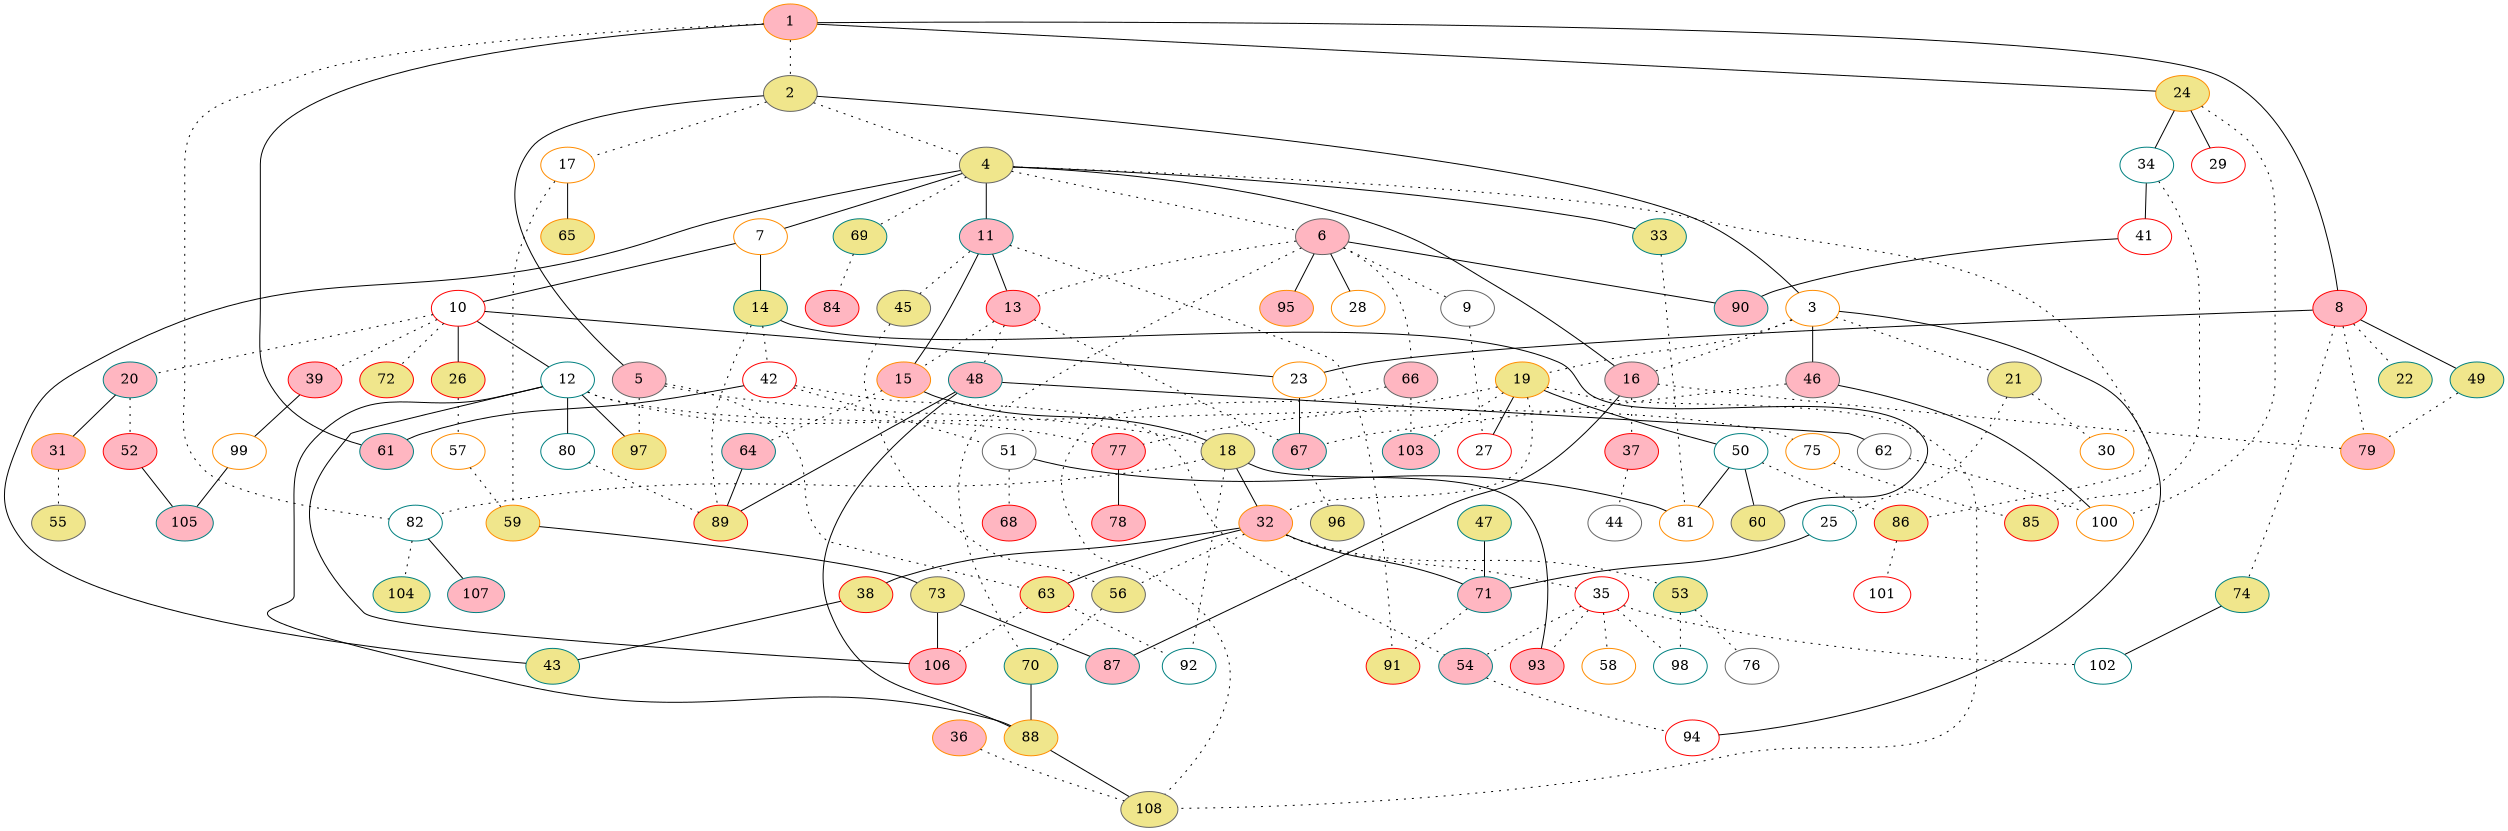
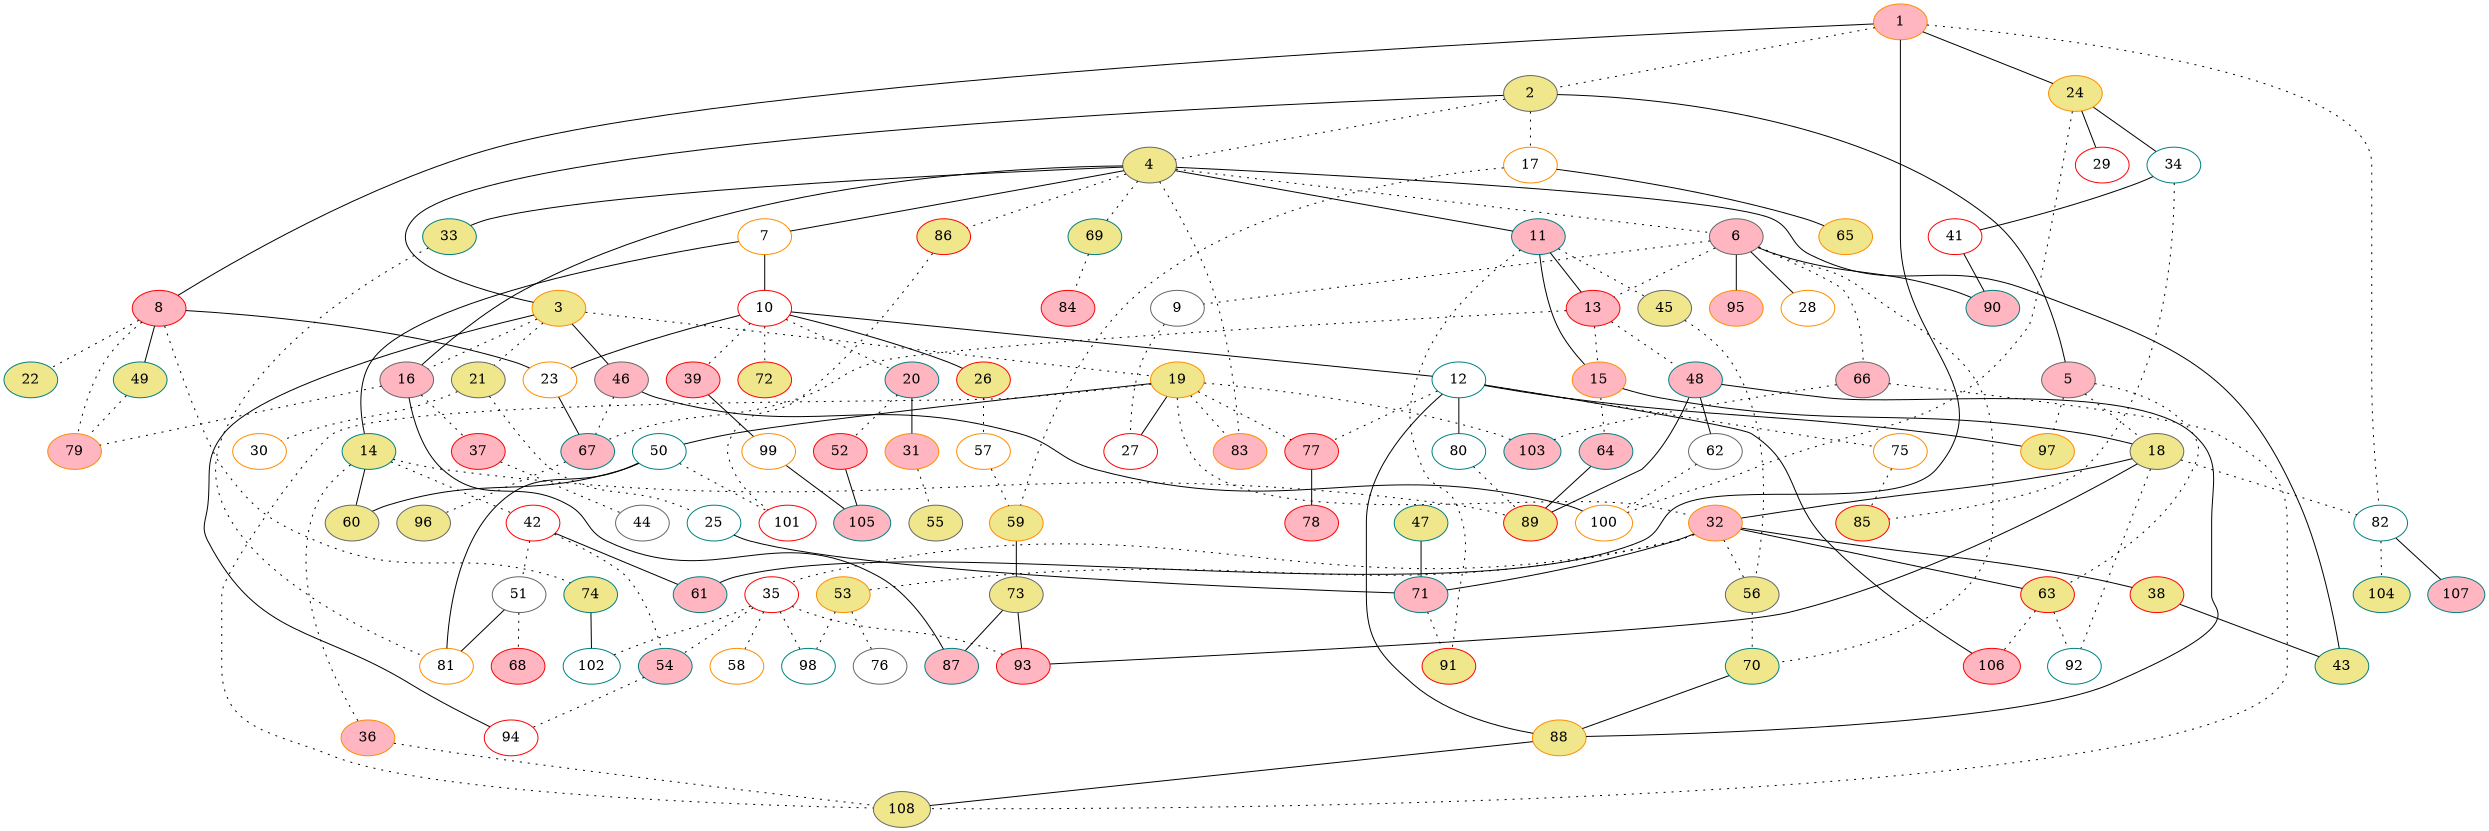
(1813, 308) -> (559, 308)
none -> (1240, 451)
(1821, 487) -> (719, 485)
none -> (308, 584)
(1680, 595) -> (843, 595)
(938, 631) -> (1020, 631)
